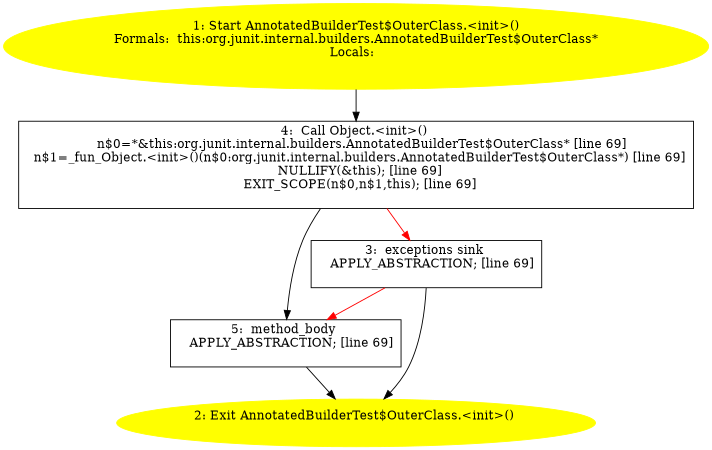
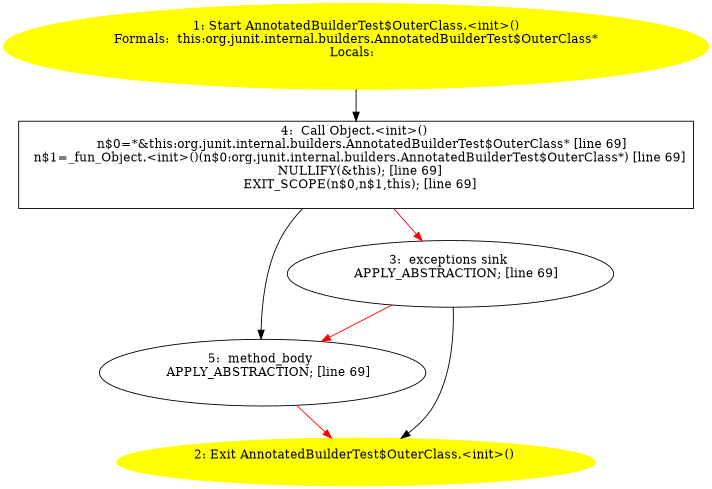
(426, 264) -> (450, 274)
(286, 343) -> (263, 373)
(318, 380) -> (311, 419)
